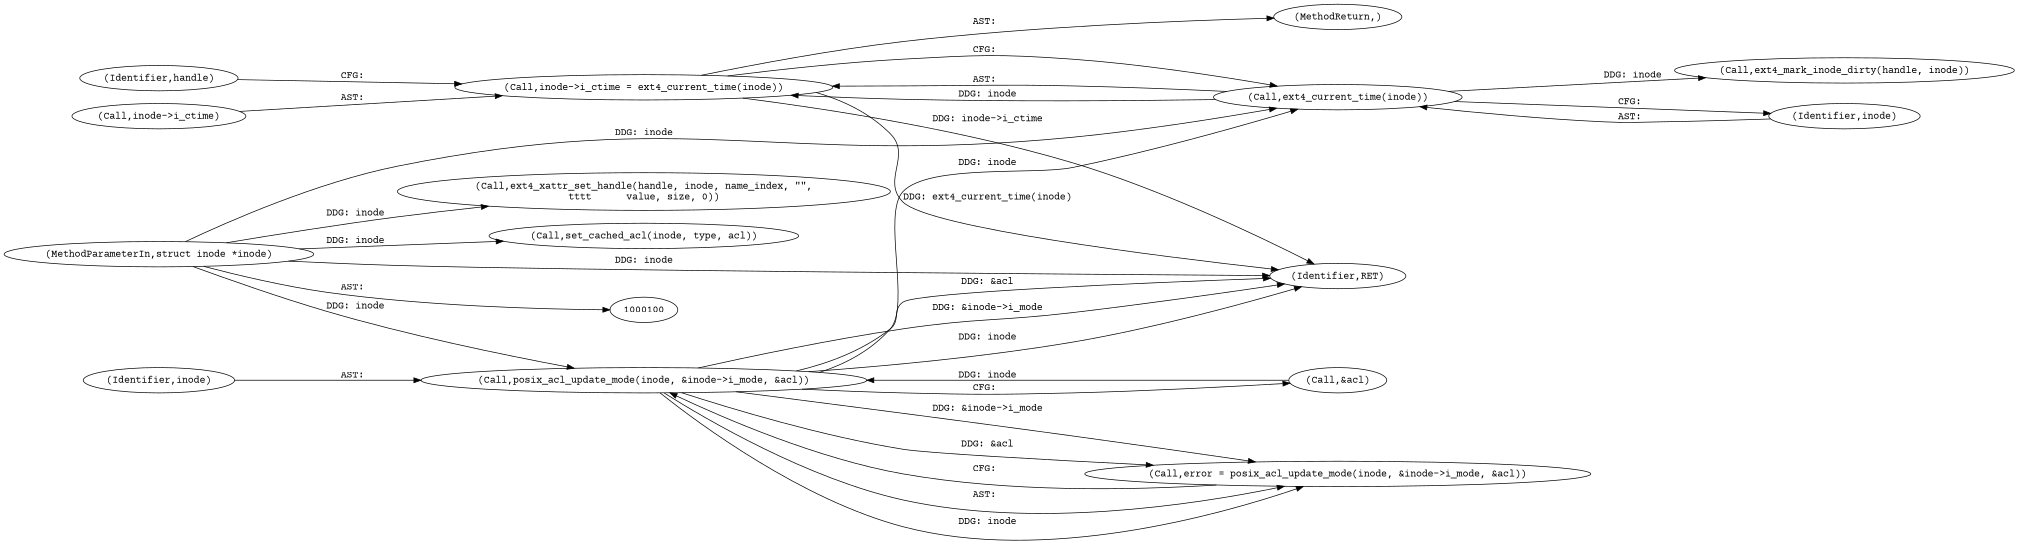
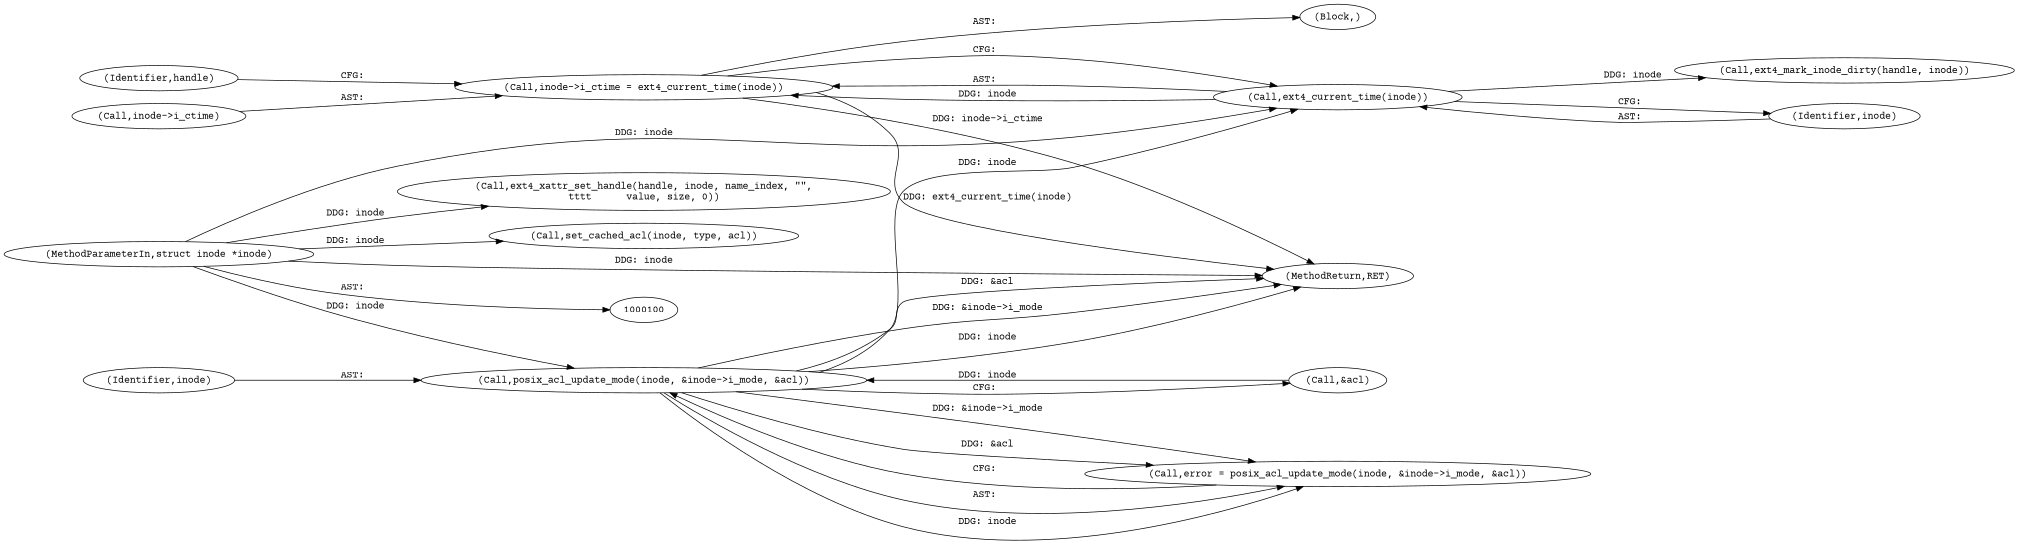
(1338, 17) -> (1338, 17)
(1338, 276) -> (1338, 276)
